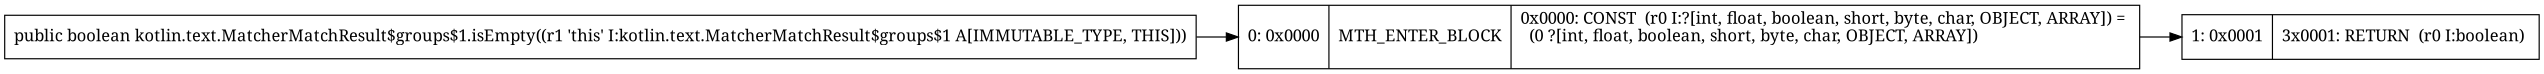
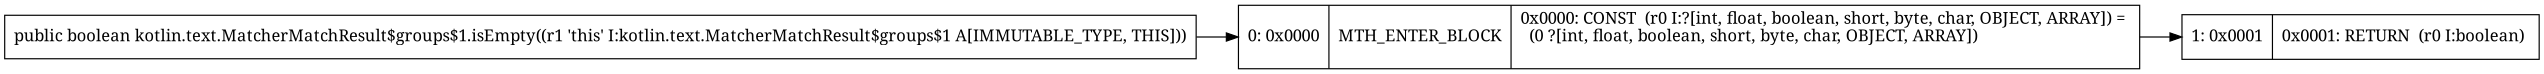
(2406, 36) -> (2406, 36)
